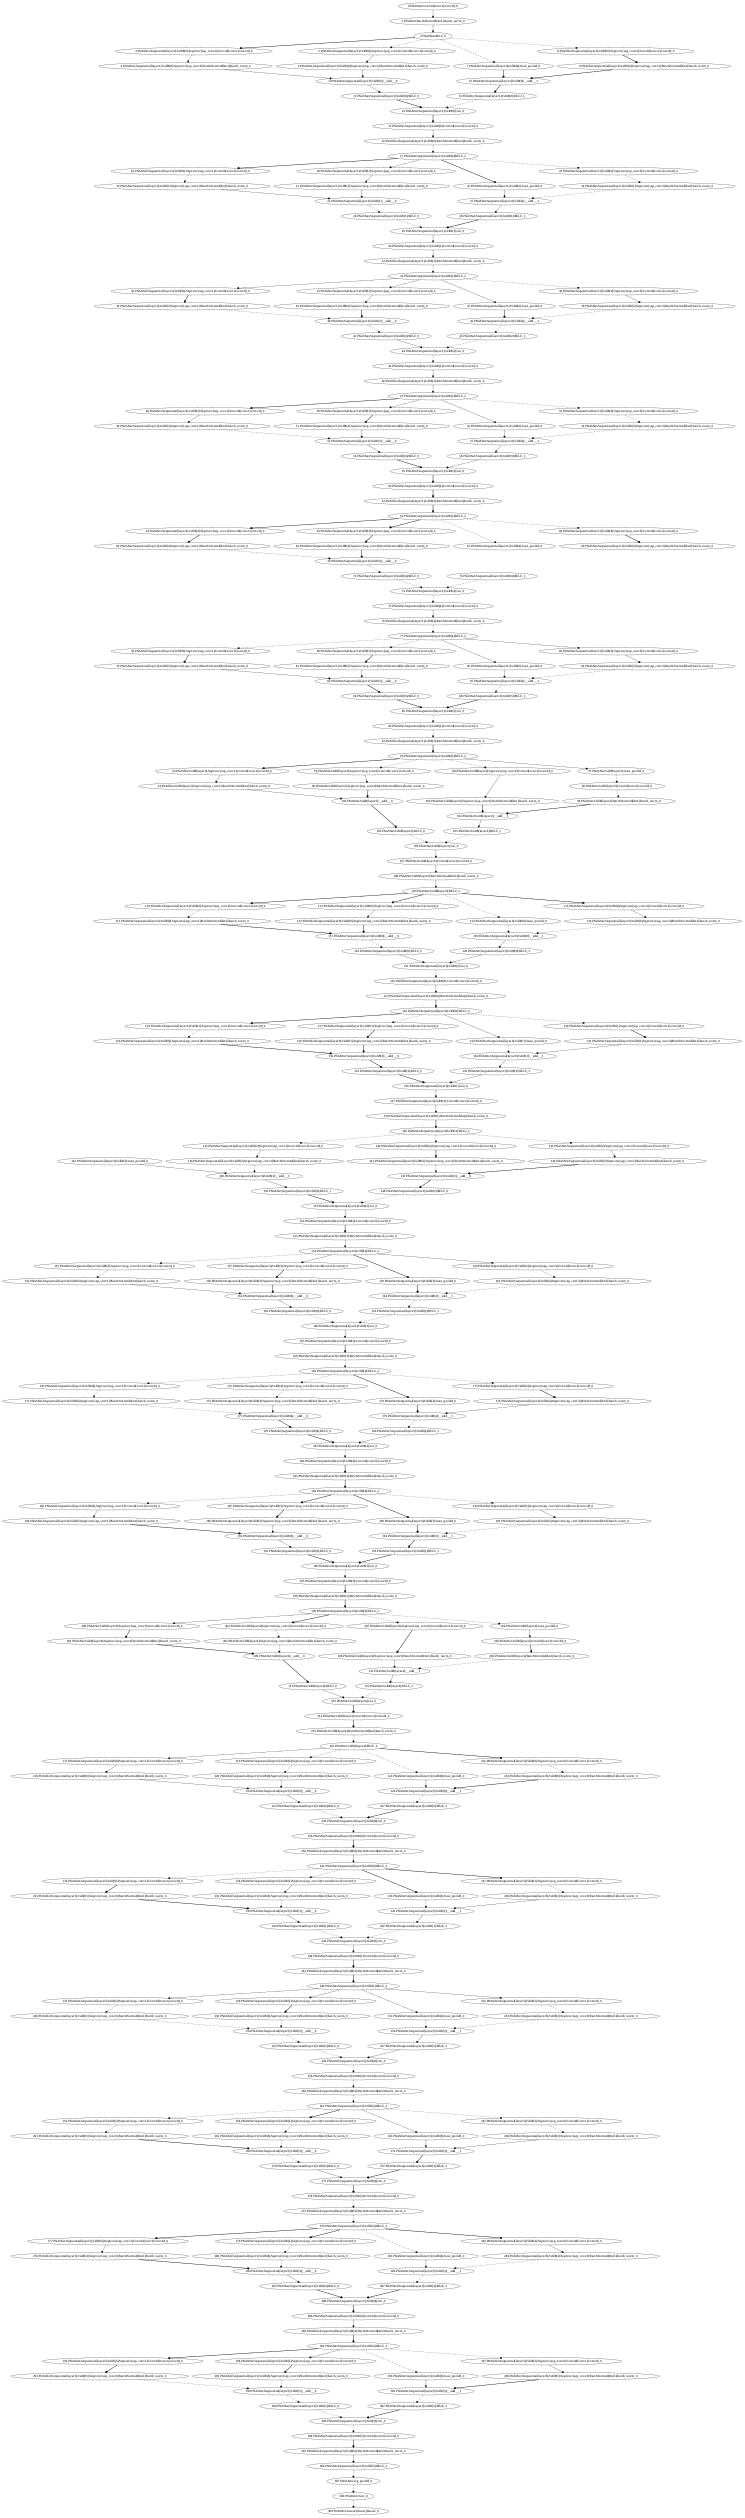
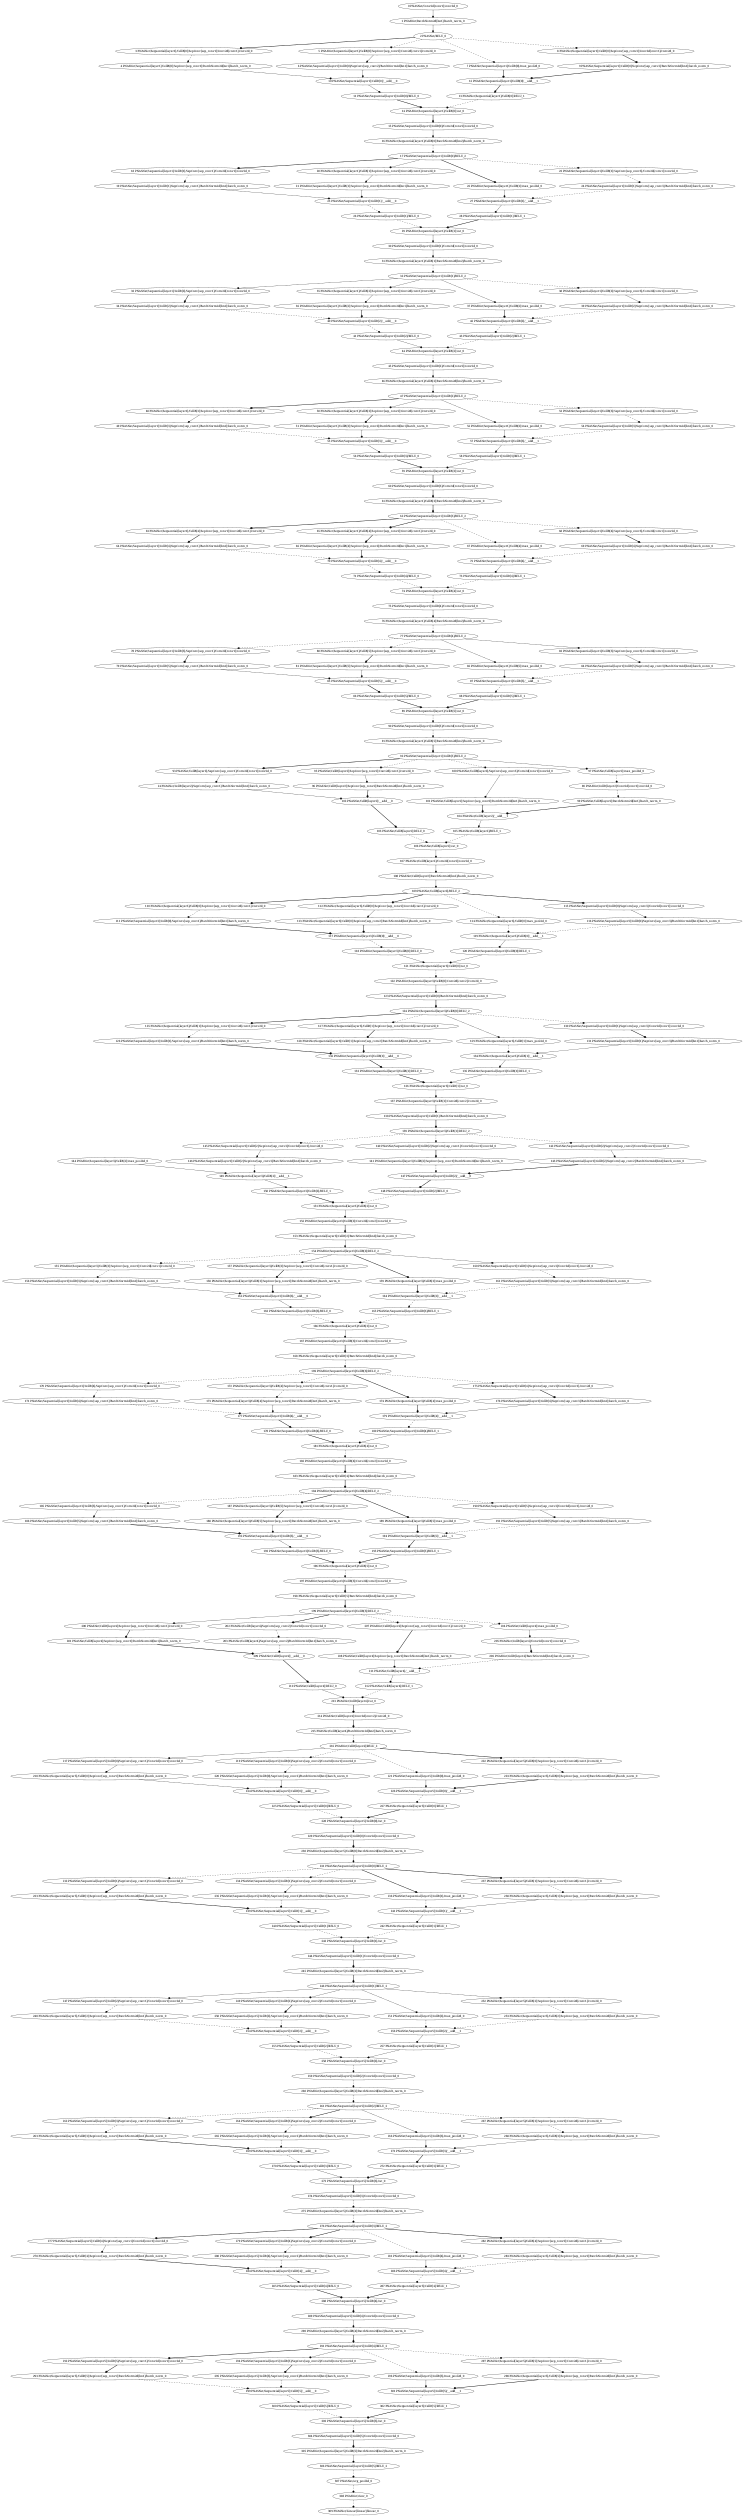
none -> (504, 561)
